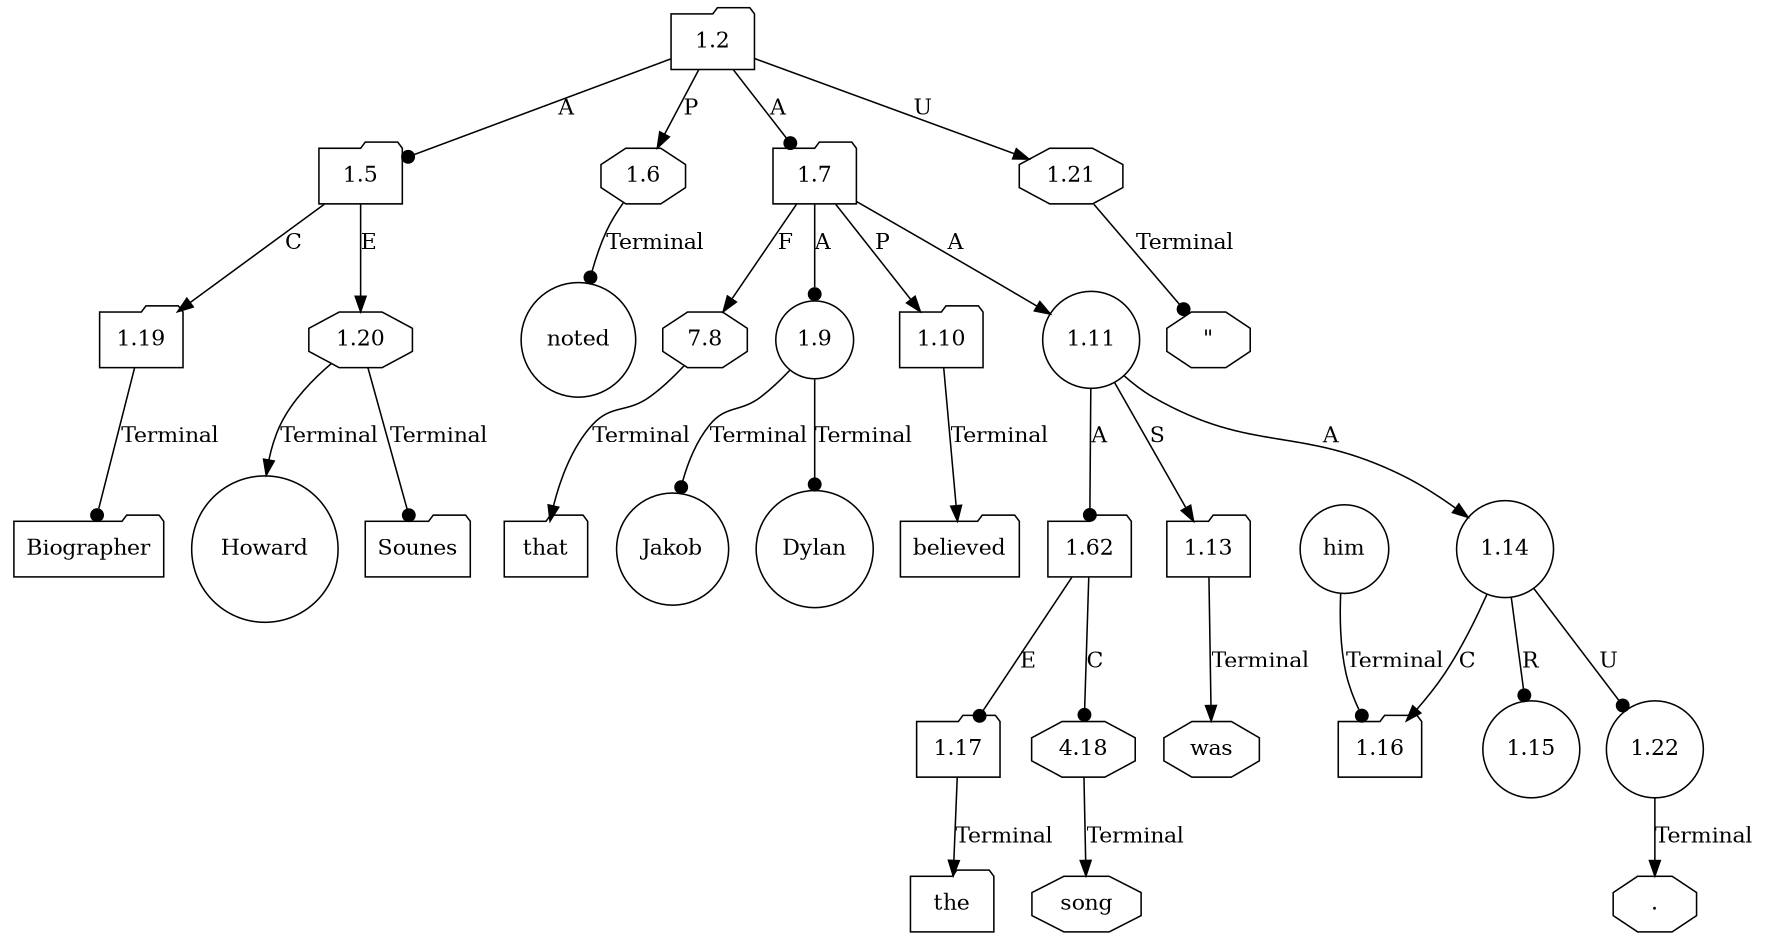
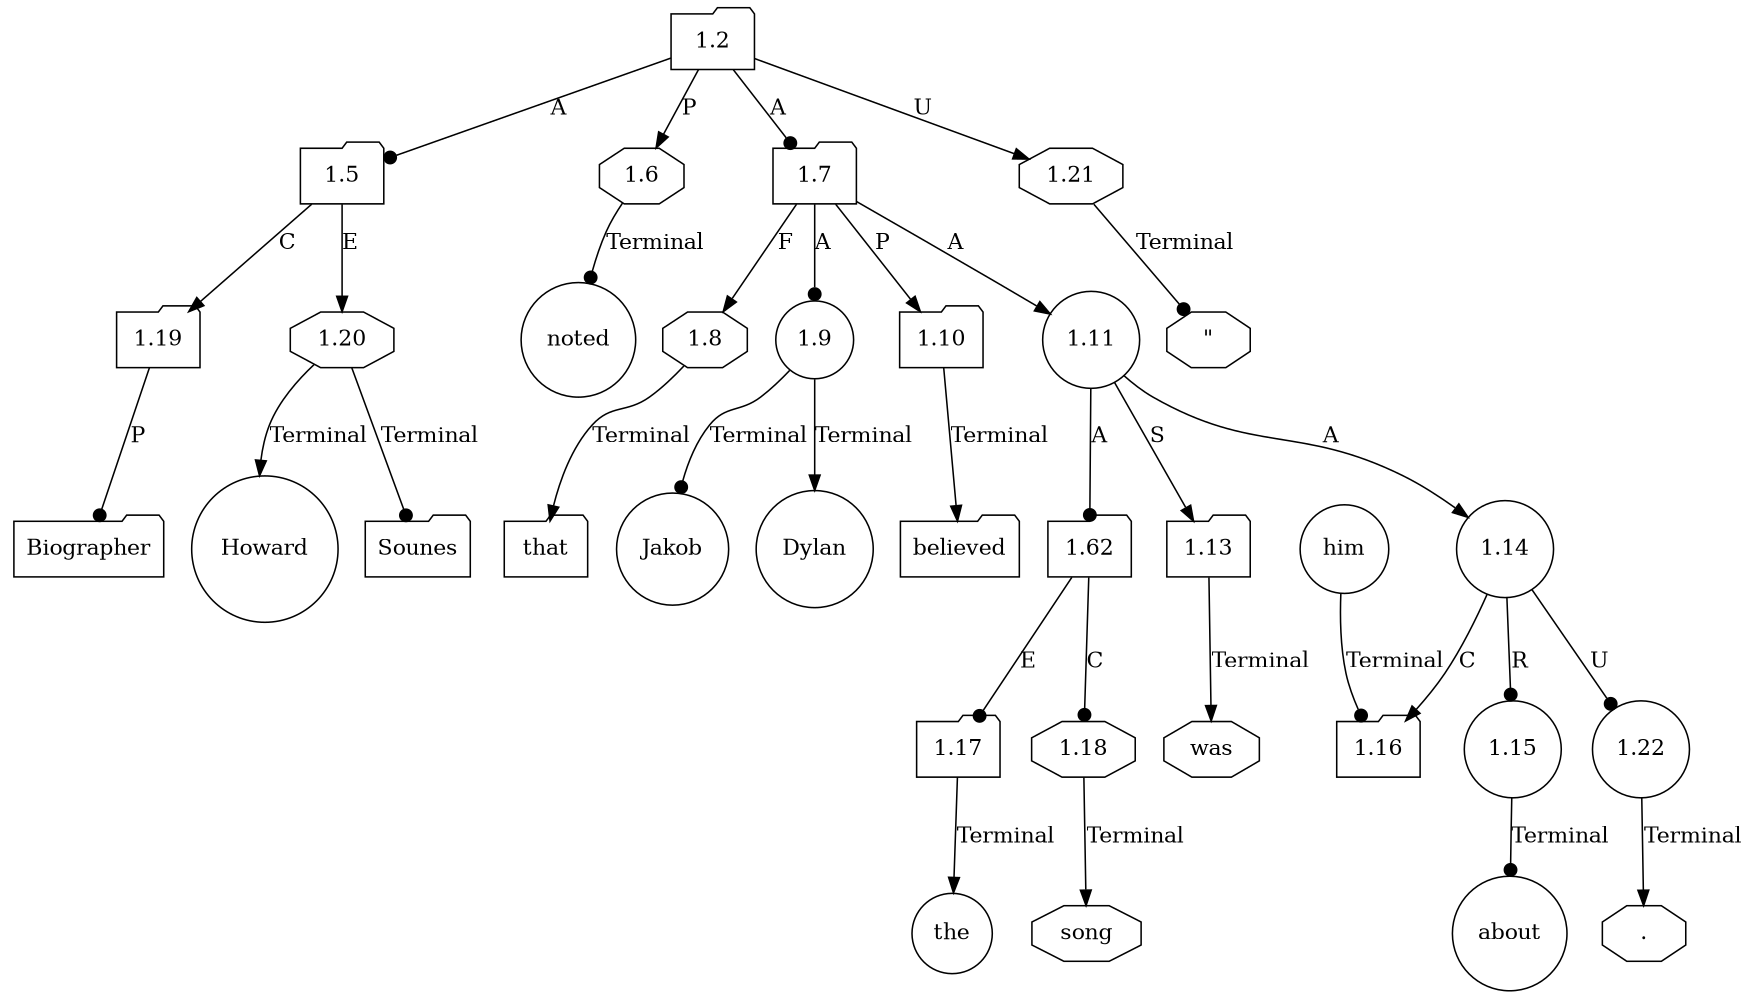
(705, 340) -> (705, 340)
(815, 429) -> (815, 427)
(171, 436) -> (138, 436)
(1083, 749) -> (1083, 749)
(952, 904) -> (952, 933)
none -> (1510, 933)
